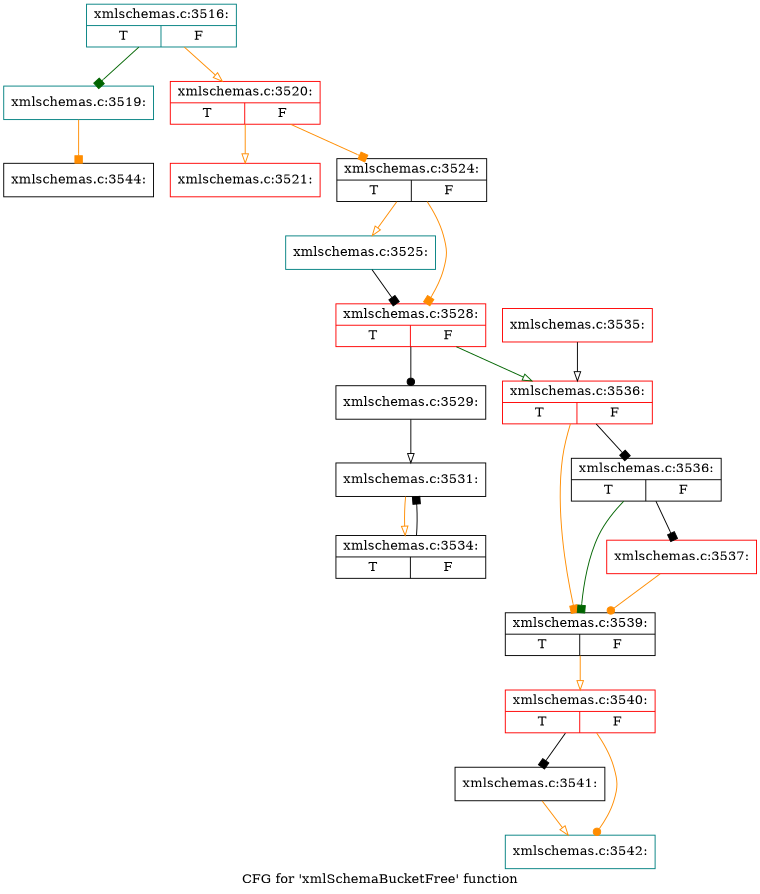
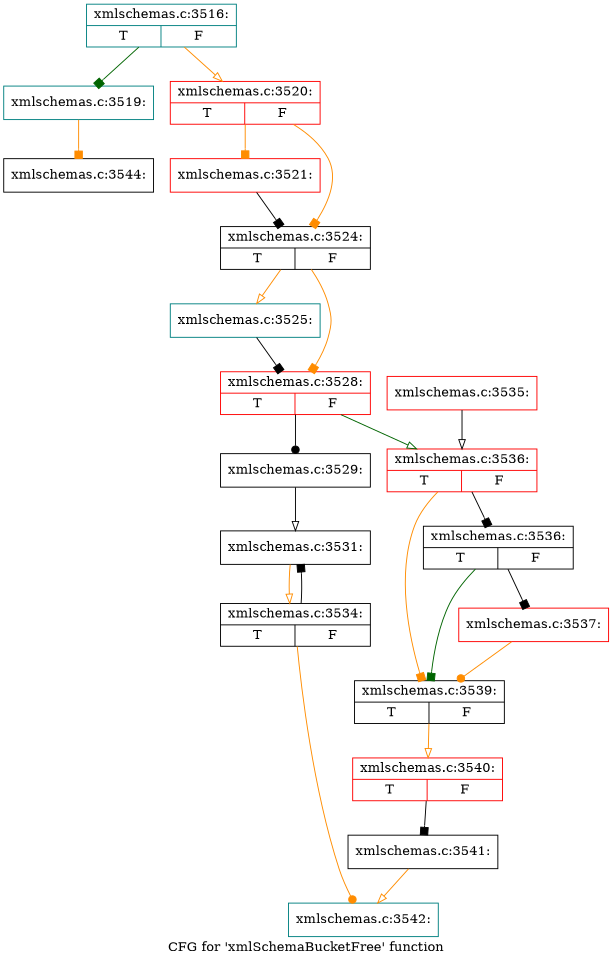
(245, 139) -> (245, 137)
none -> (266, 206)
(617, 781) -> (315, 773)
